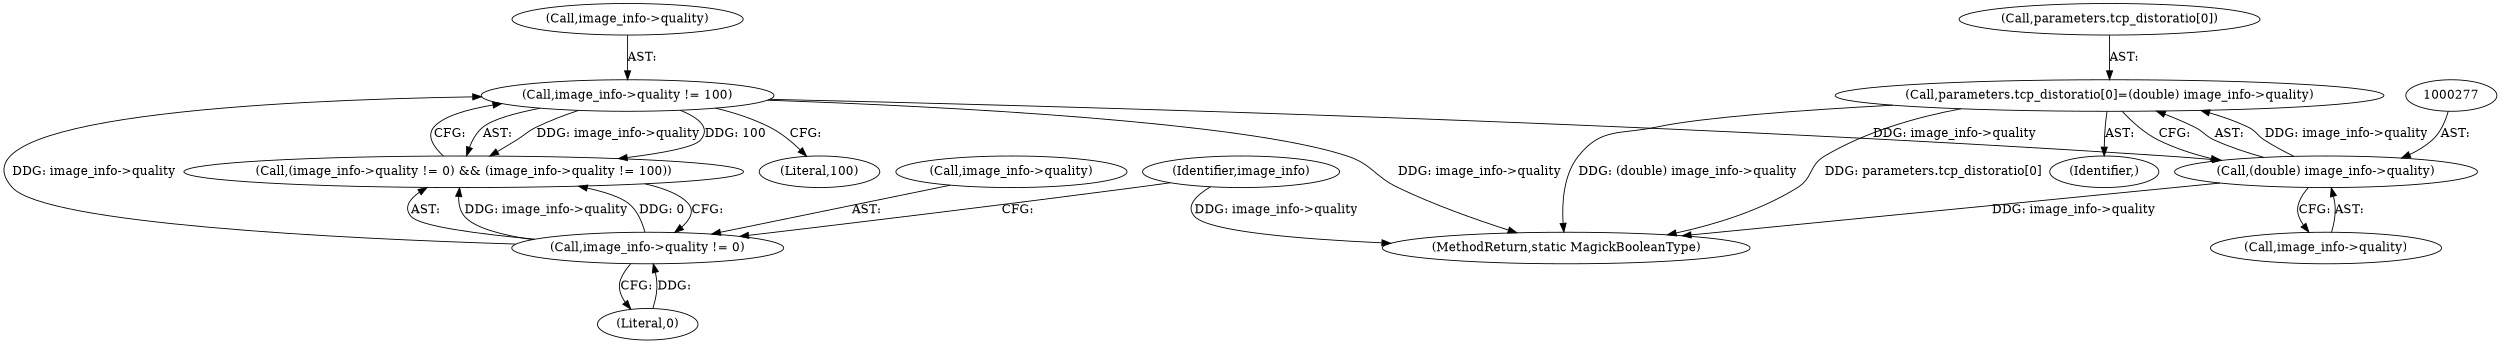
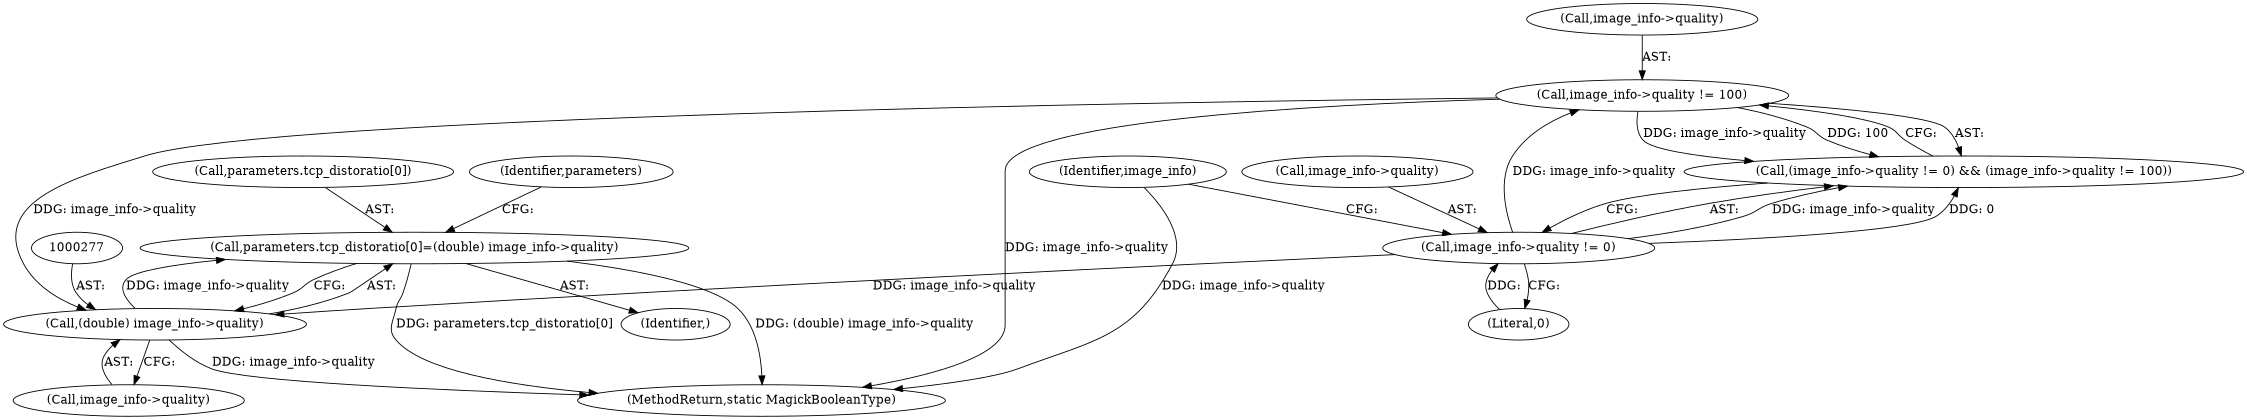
none -> (571, 172)
(820, 172) -> none
none -> (839, 282)
